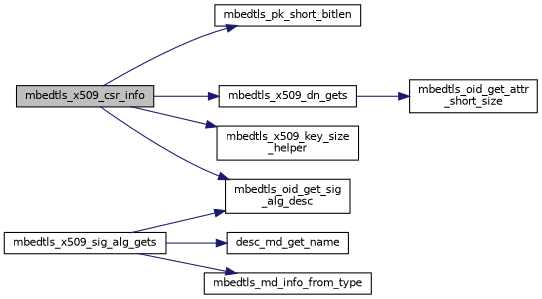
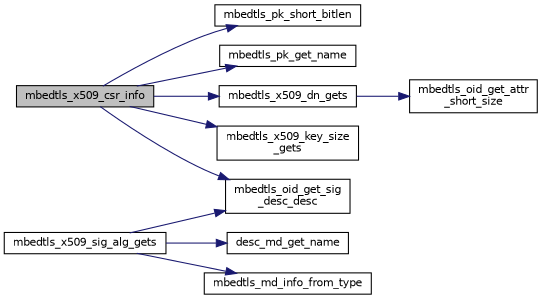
none -> (288, 56)
(288, 143) -> (288, 143)
(288, 196) -> (288, 196)
